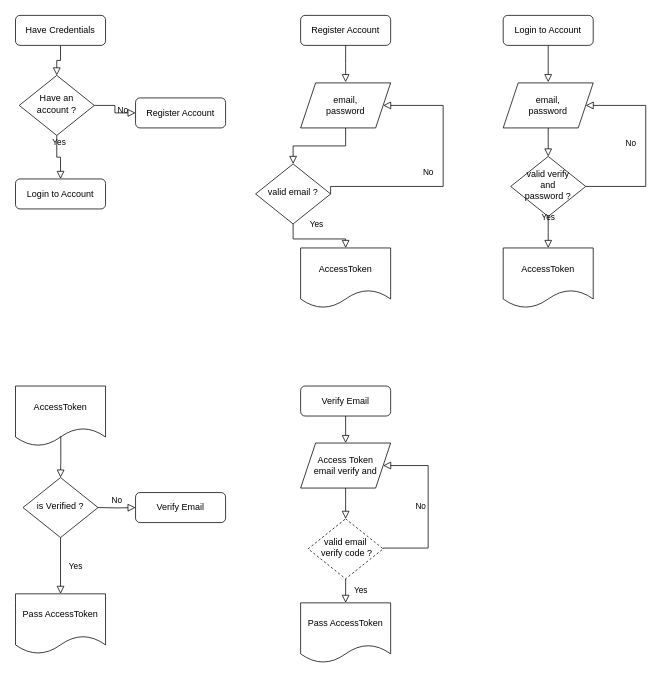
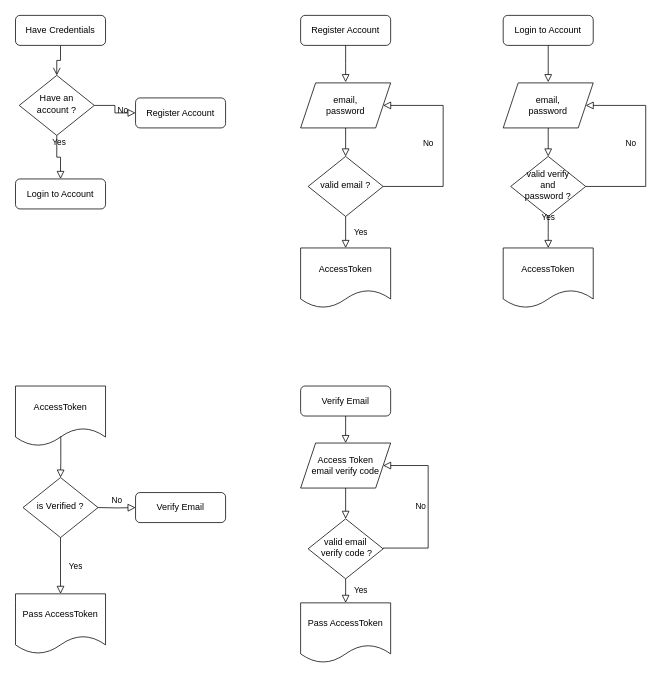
(57, 66) -> (57, 70)
(293, 194) -> (345, 186)
(345, 465) -> (345, 465)
(345, 549) -> (345, 549)
